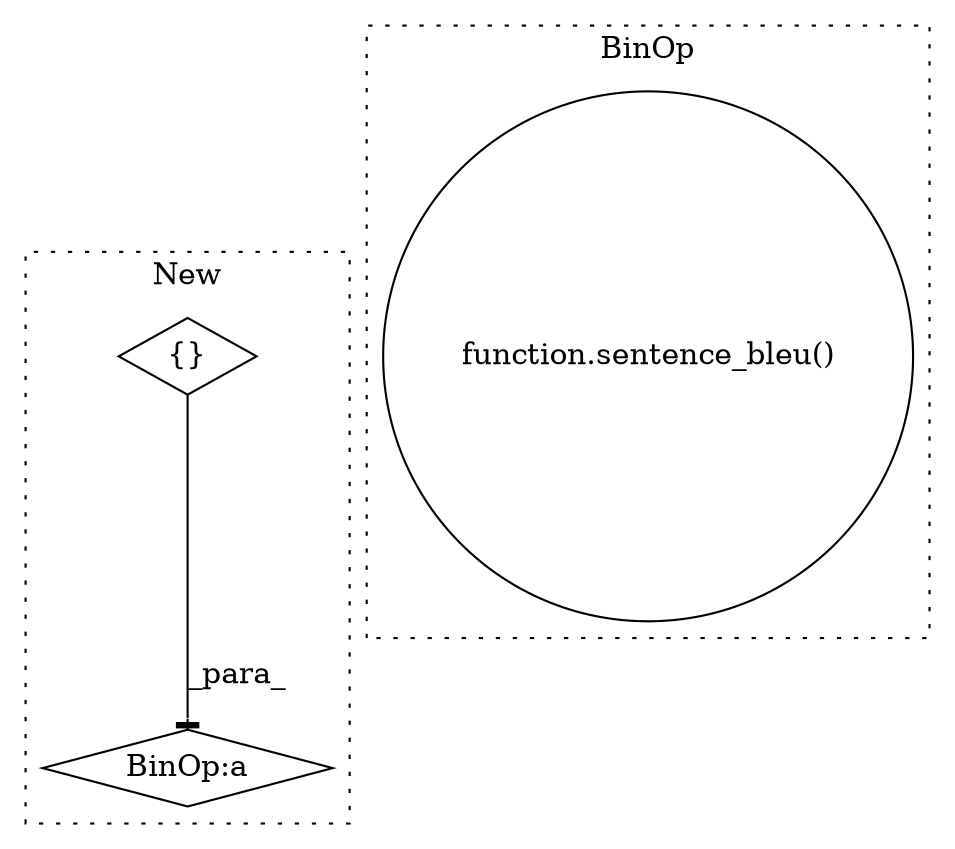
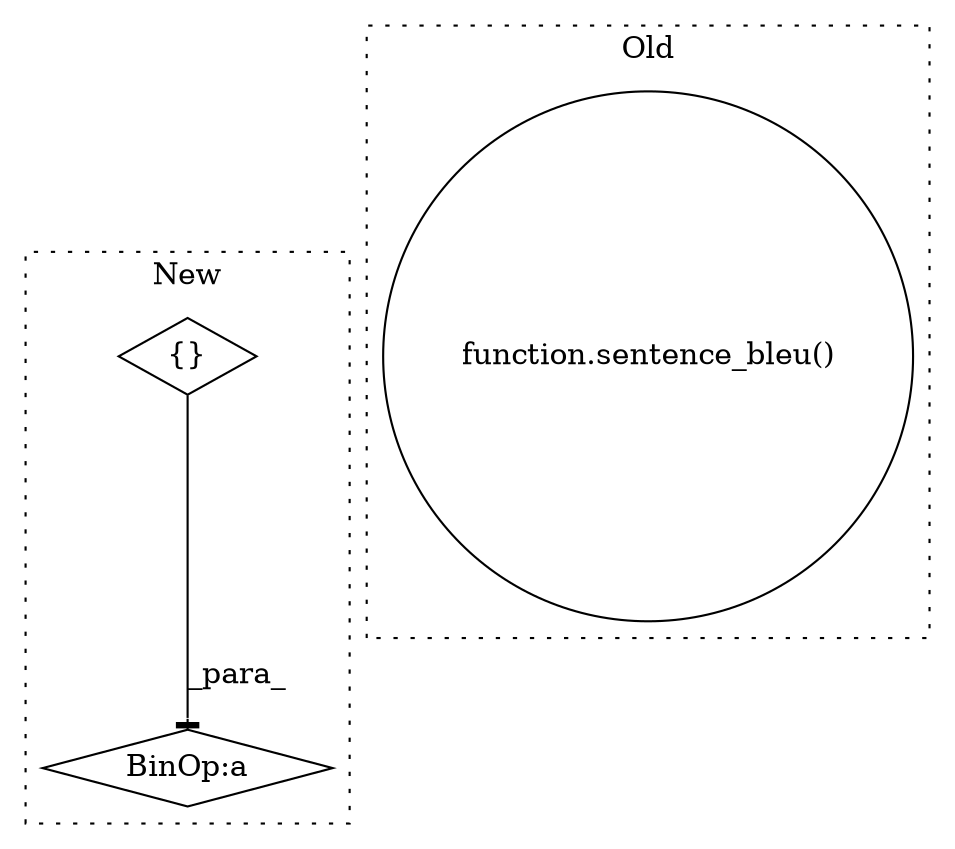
(648, 50) -> (648, 50)
